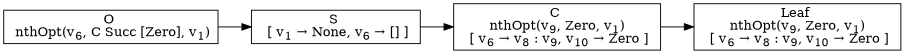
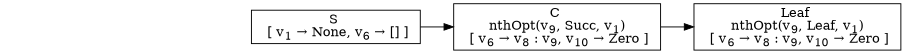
(584, 26) -> (584, 26)
(825, 26) -> (825, 26)
(111, 27) -> none
